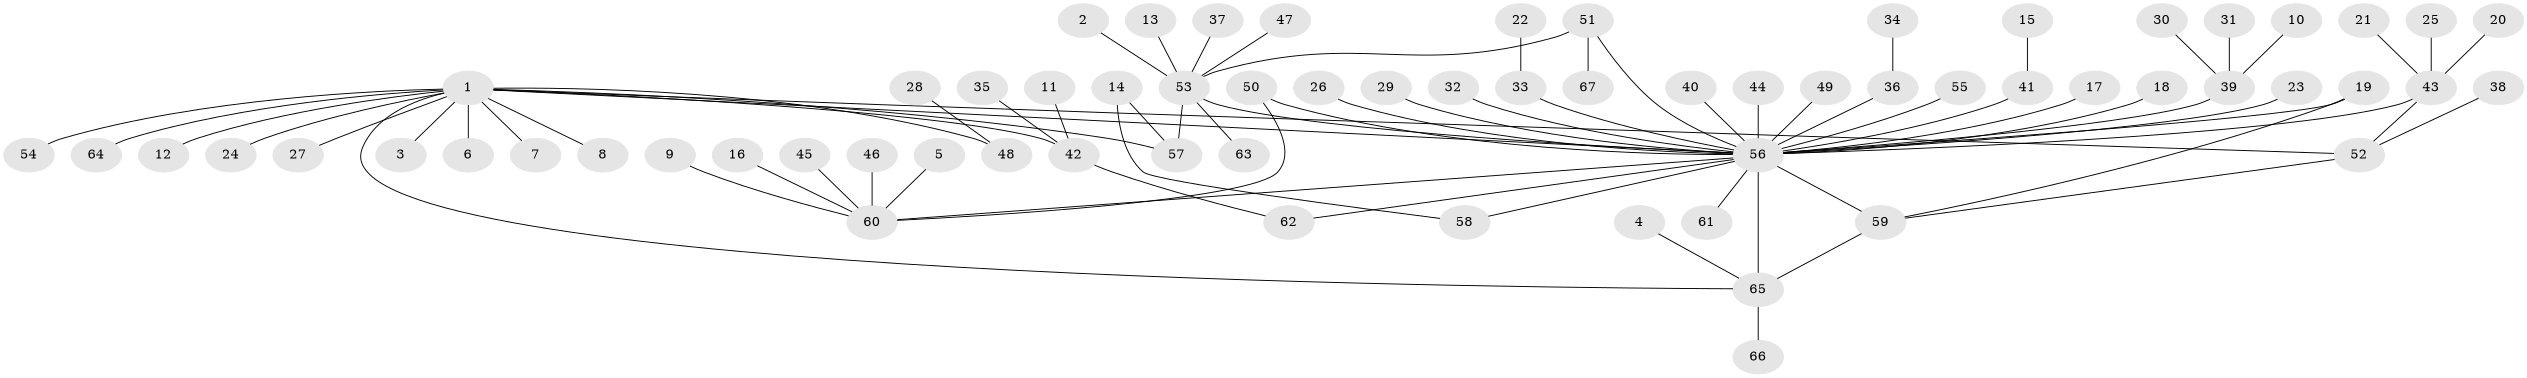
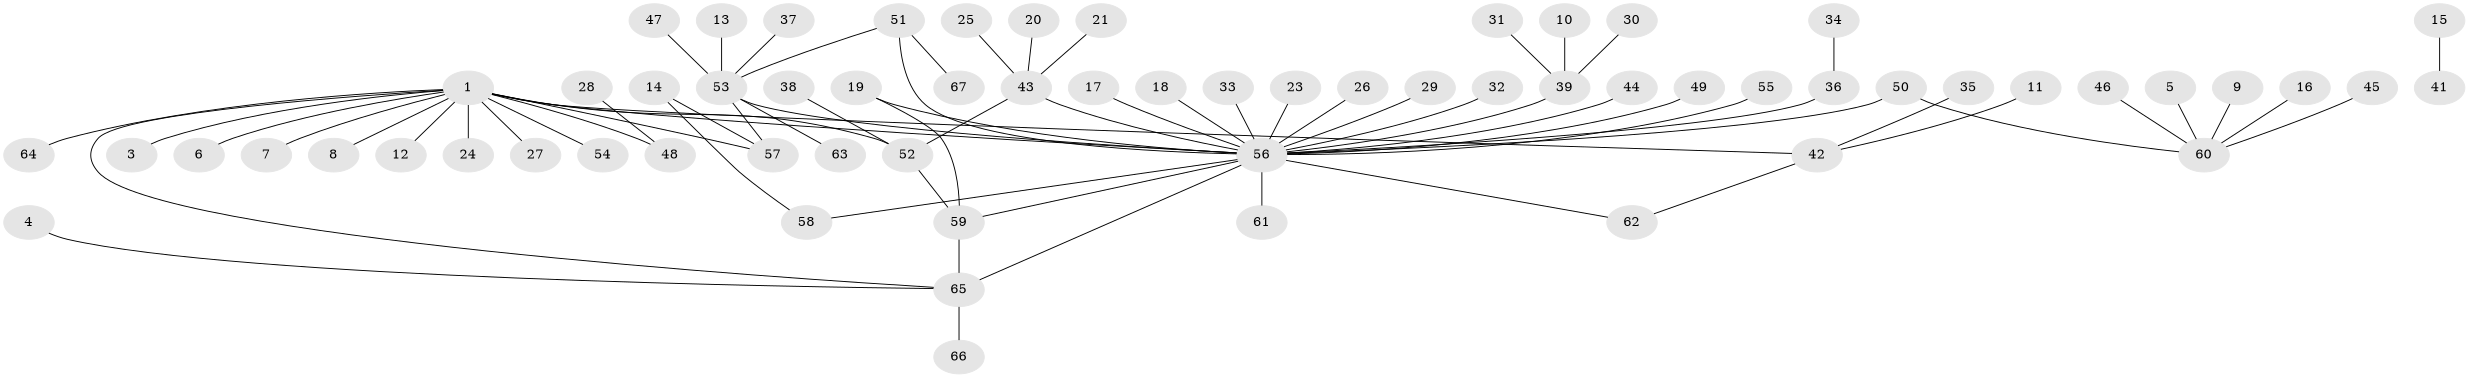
(1083, 21) -> none
(1521, 21) -> none
(1691, 88) -> none
(1897, 131) -> none
(1315, 189) -> none
